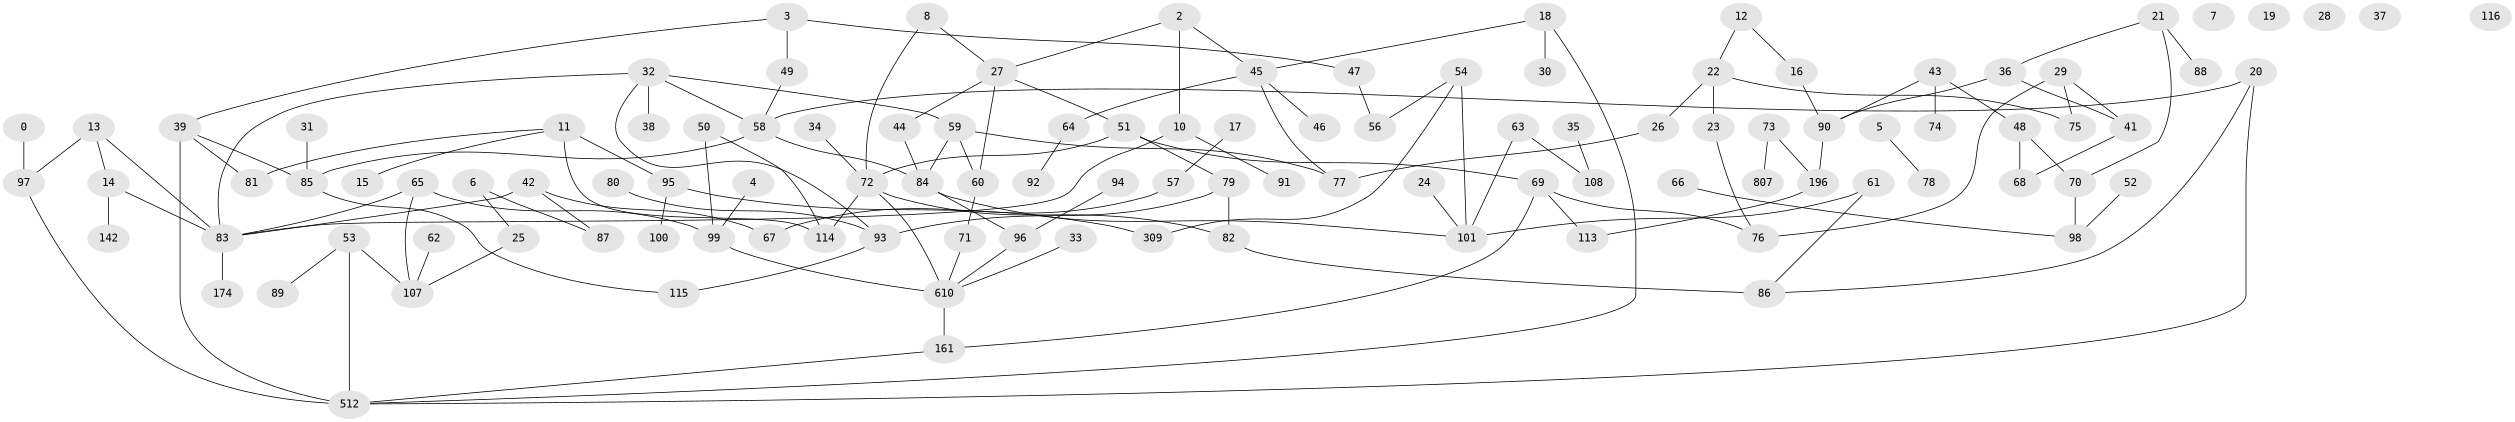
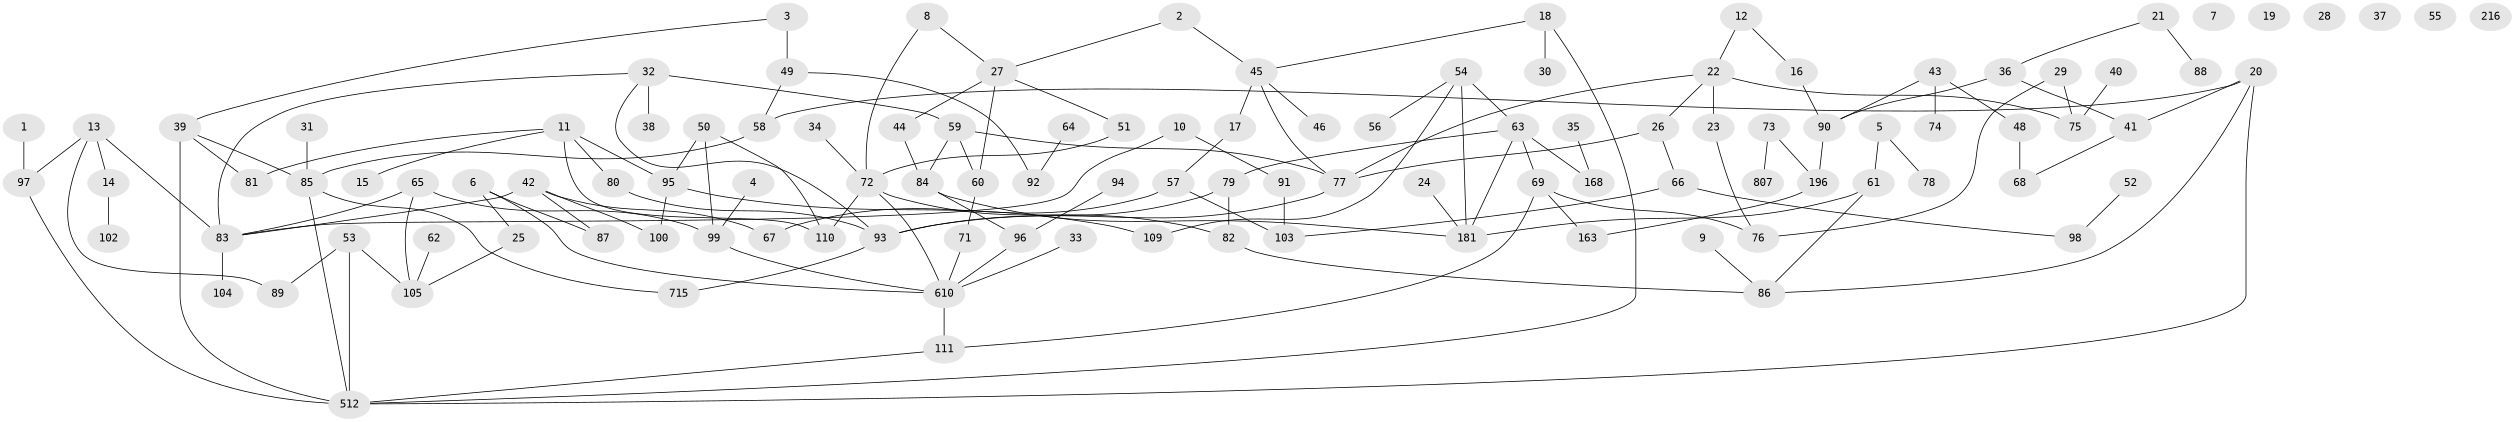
none -> (2435, 17)
(2491, 17) -> (2491, 17)
(1180, 72) -> none
(1354, 72) -> none
none -> (2116, 72)
none -> (927, 90)
(1156, 96) -> (1246, 100)
(2095, 99) -> (2194, 101)
(704, 100) -> none
none -> (1495, 105)
none -> (1519, 106)
(24, 128) -> (24, 128)
none -> (587, 153)
(831, 154) -> none
(1176, 155) -> (1370, 148)
none -> (1668, 155)
none -> (686, 156)
none -> (1877, 156)
(1328, 163) -> (1529, 157)
(1594, 183) -> (1594, 183)
(2075, 183) -> none
none -> (594, 210)
(165, 211) -> none
none -> (1209, 216)
(108, 239) -> (108, 239)
(825, 239) -> (825, 239)
(1153, 239) -> (1153, 239)
none -> (1284, 239)
(1467, 239) -> (1467, 239)
(1587, 239) -> (1587, 239)
none -> (1703, 239)
none -> (112, 267)
none -> (695, 277)
(222, 294) -> (222, 294)
none -> (328, 294)
(412, 294) -> (412, 294)
(679, 294) -> (679, 294)
(944, 349) -> (944, 349)
